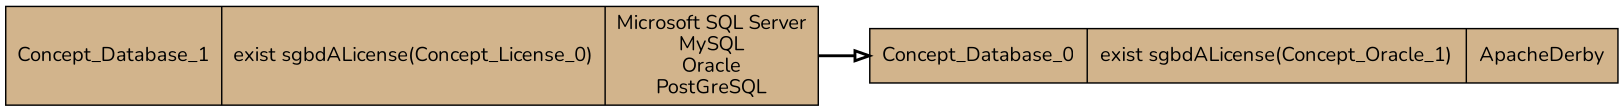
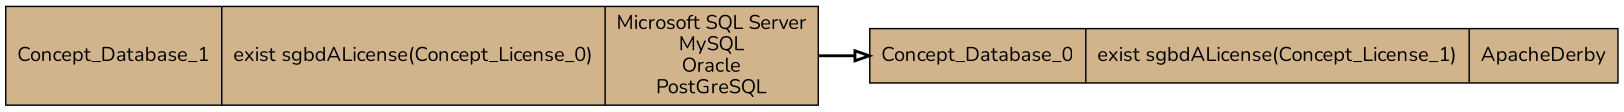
(1277, 55) -> (1277, 55)
